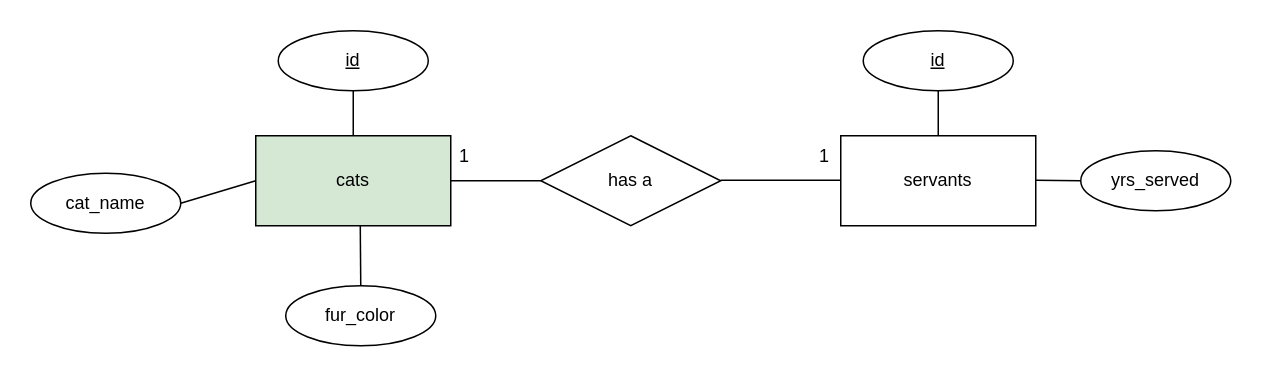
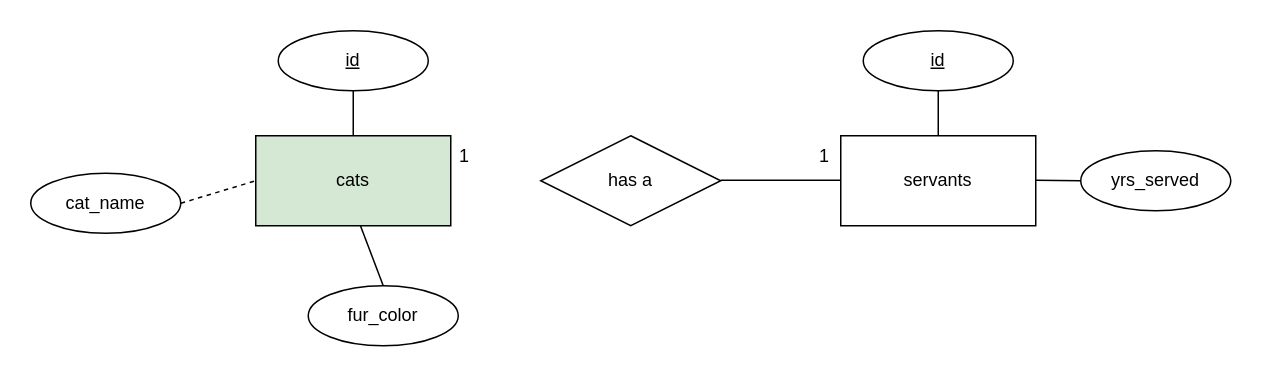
(496, 181) -> none
(219, 192) -> (219, 192)
(361, 316) -> (383, 316)
